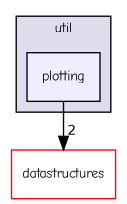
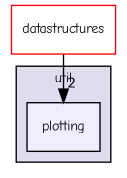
(64, 121) -> (64, 74)
